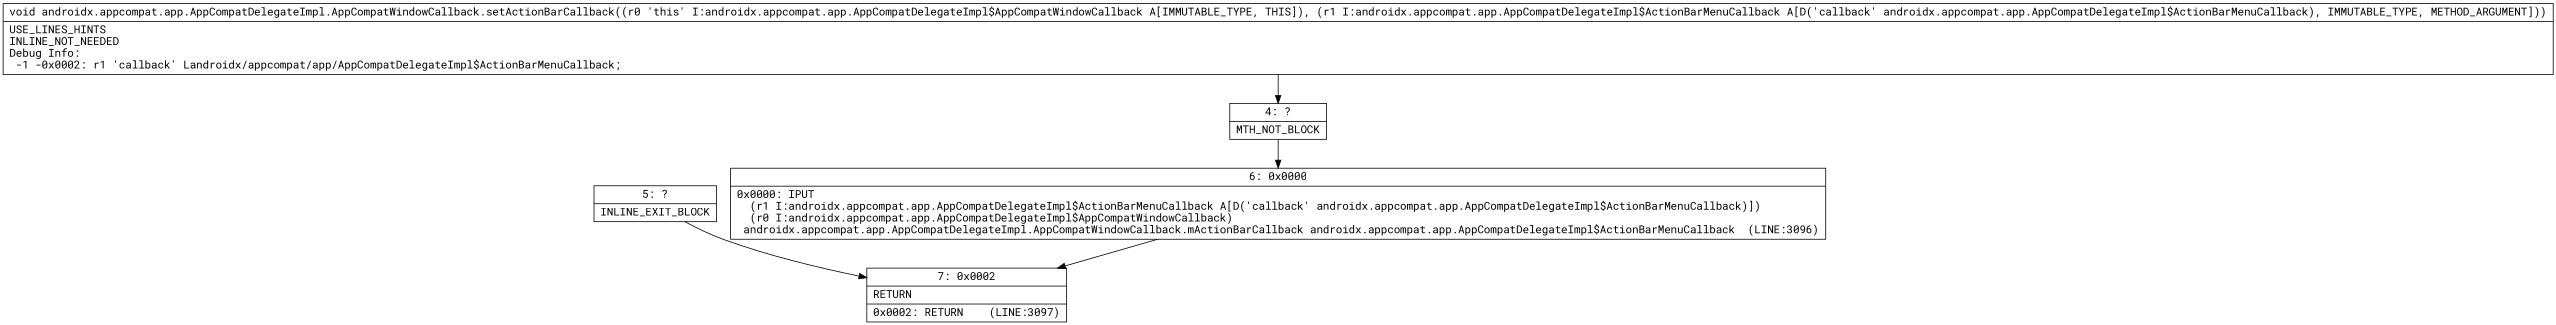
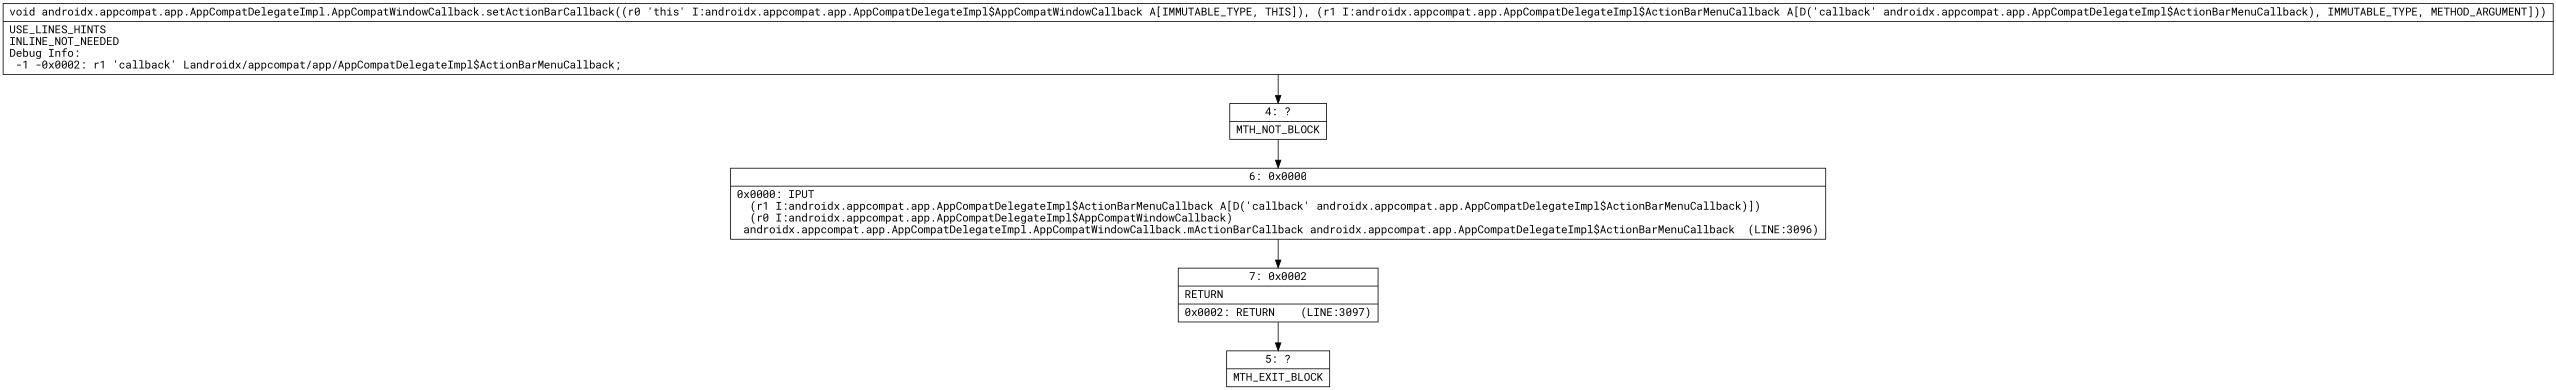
(655, 212) -> (1278, 377)
(770, 254) -> (1278, 332)
